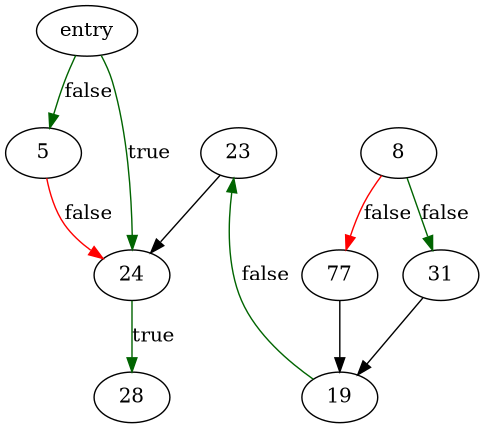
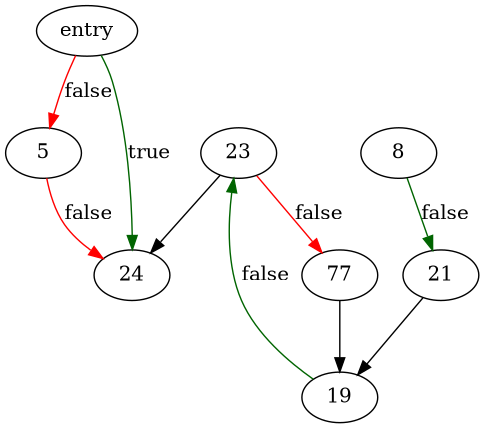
(63, 84) -> (63, 84)
(363, 204) -> (285, 209)
(441, 275) -> (441, 275)
(132, 397) -> none
